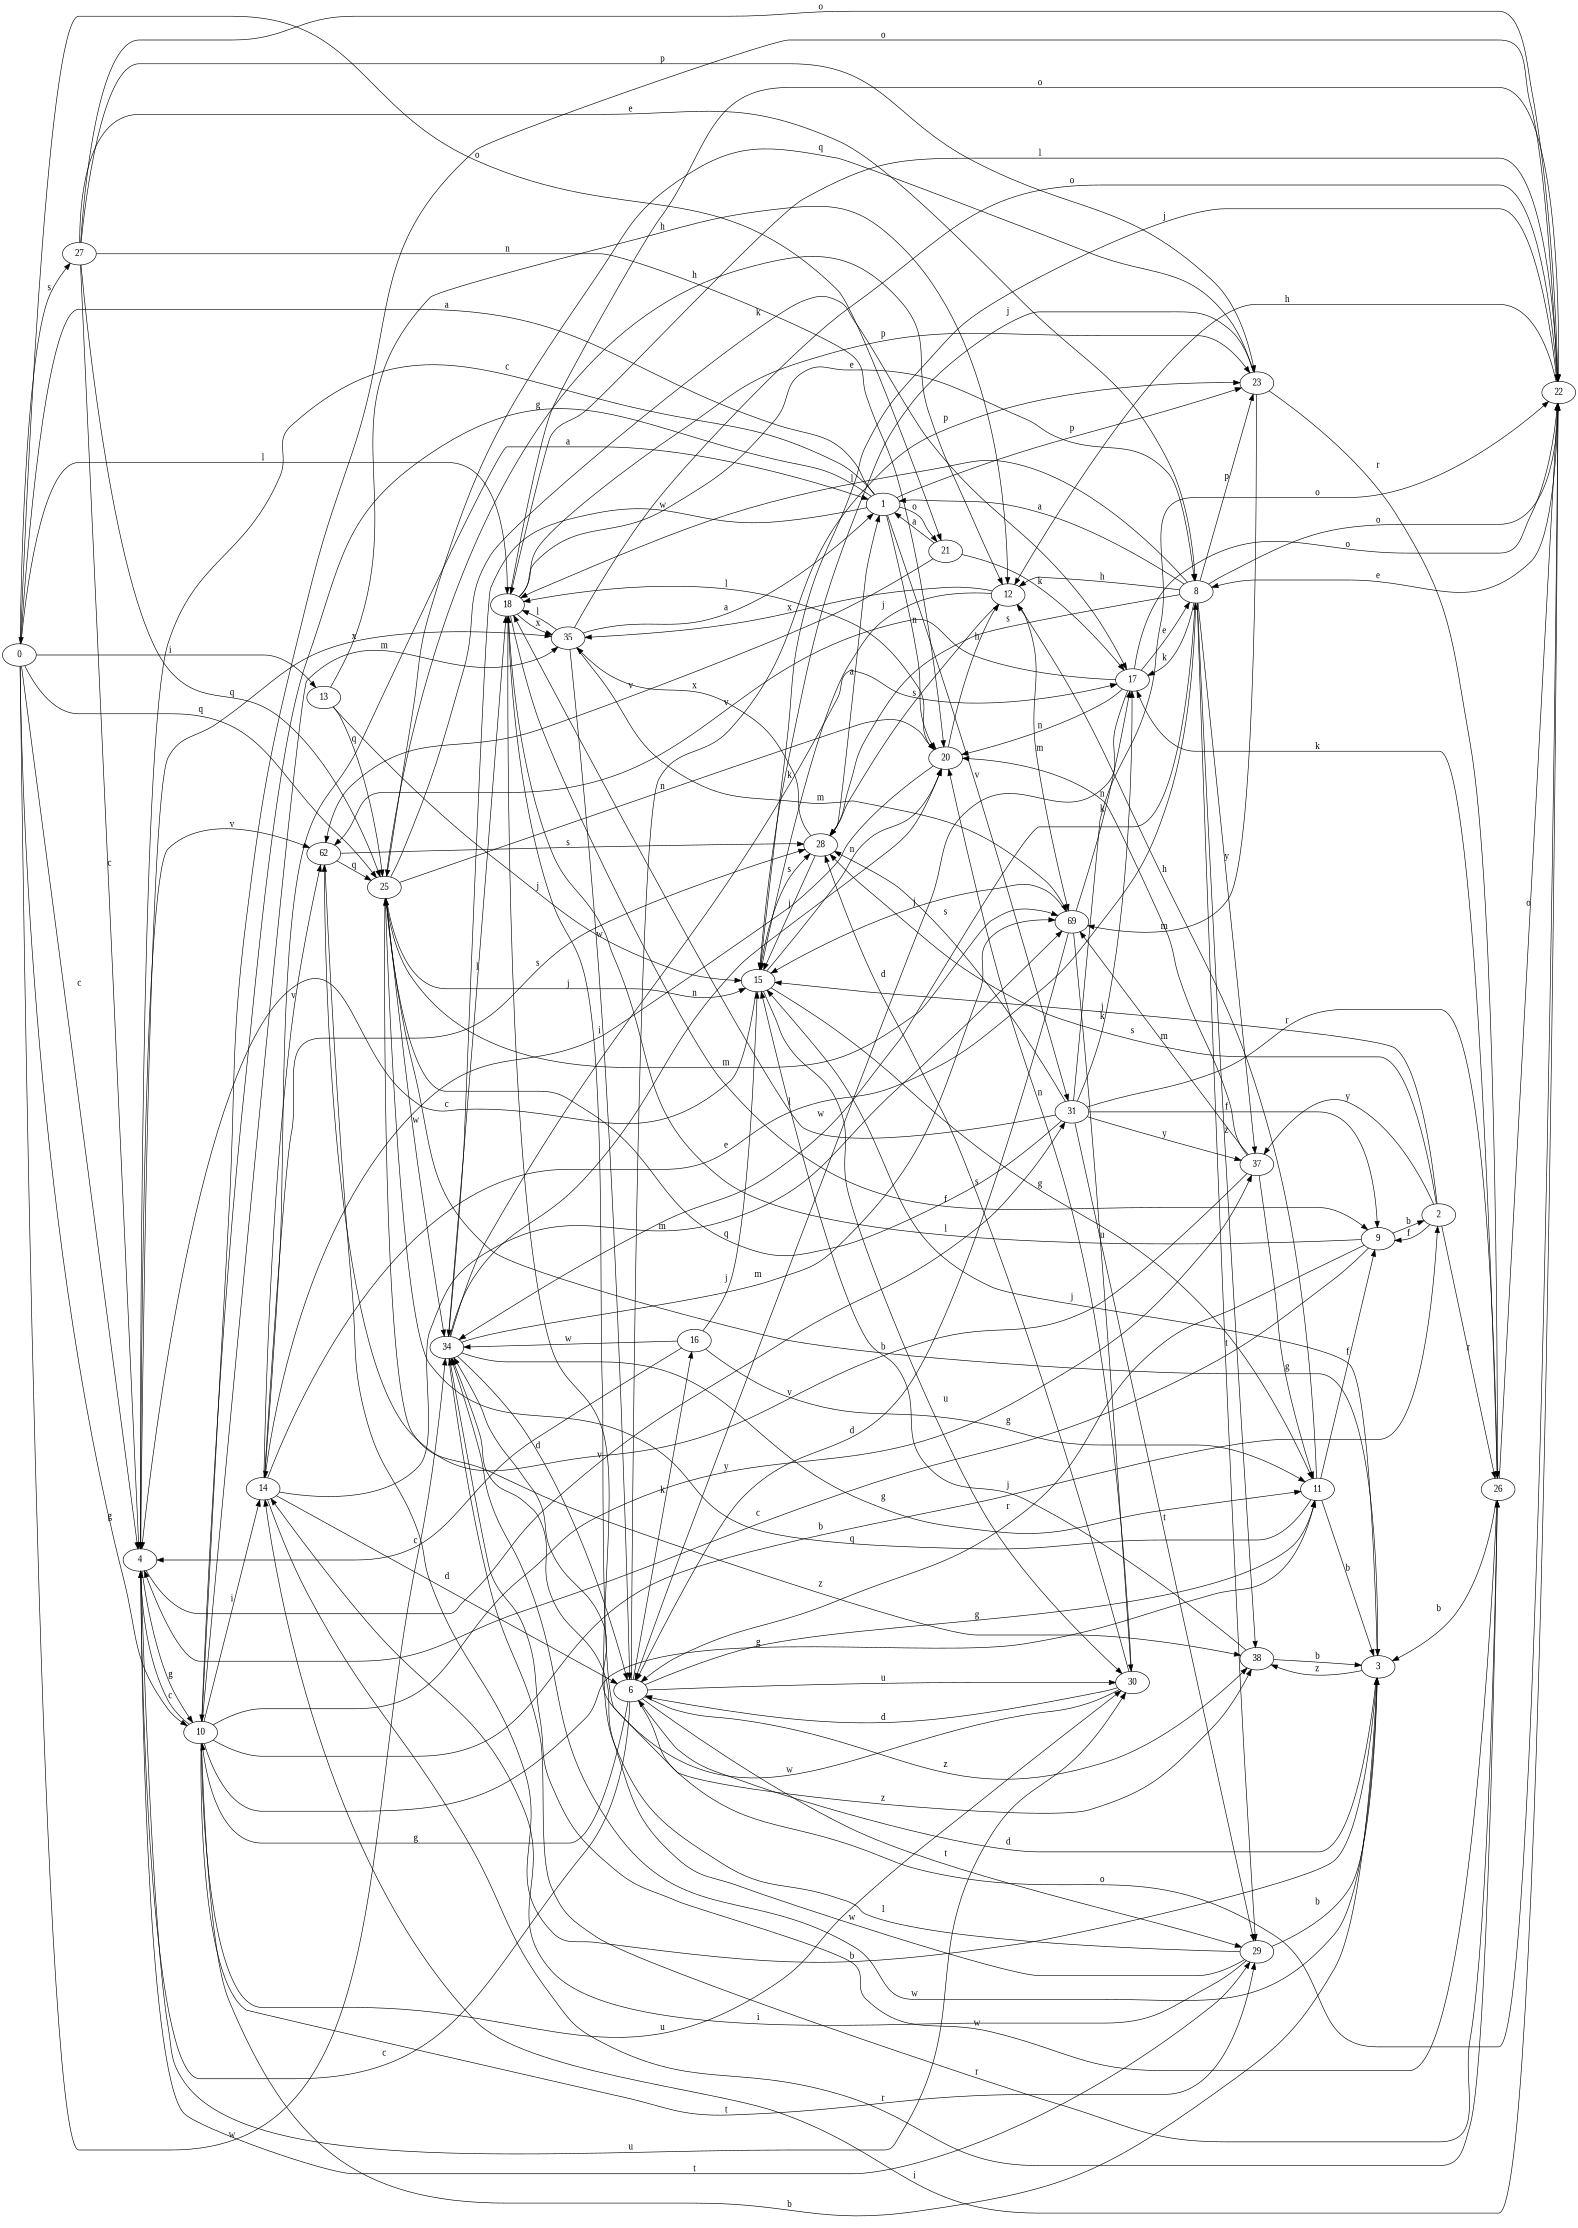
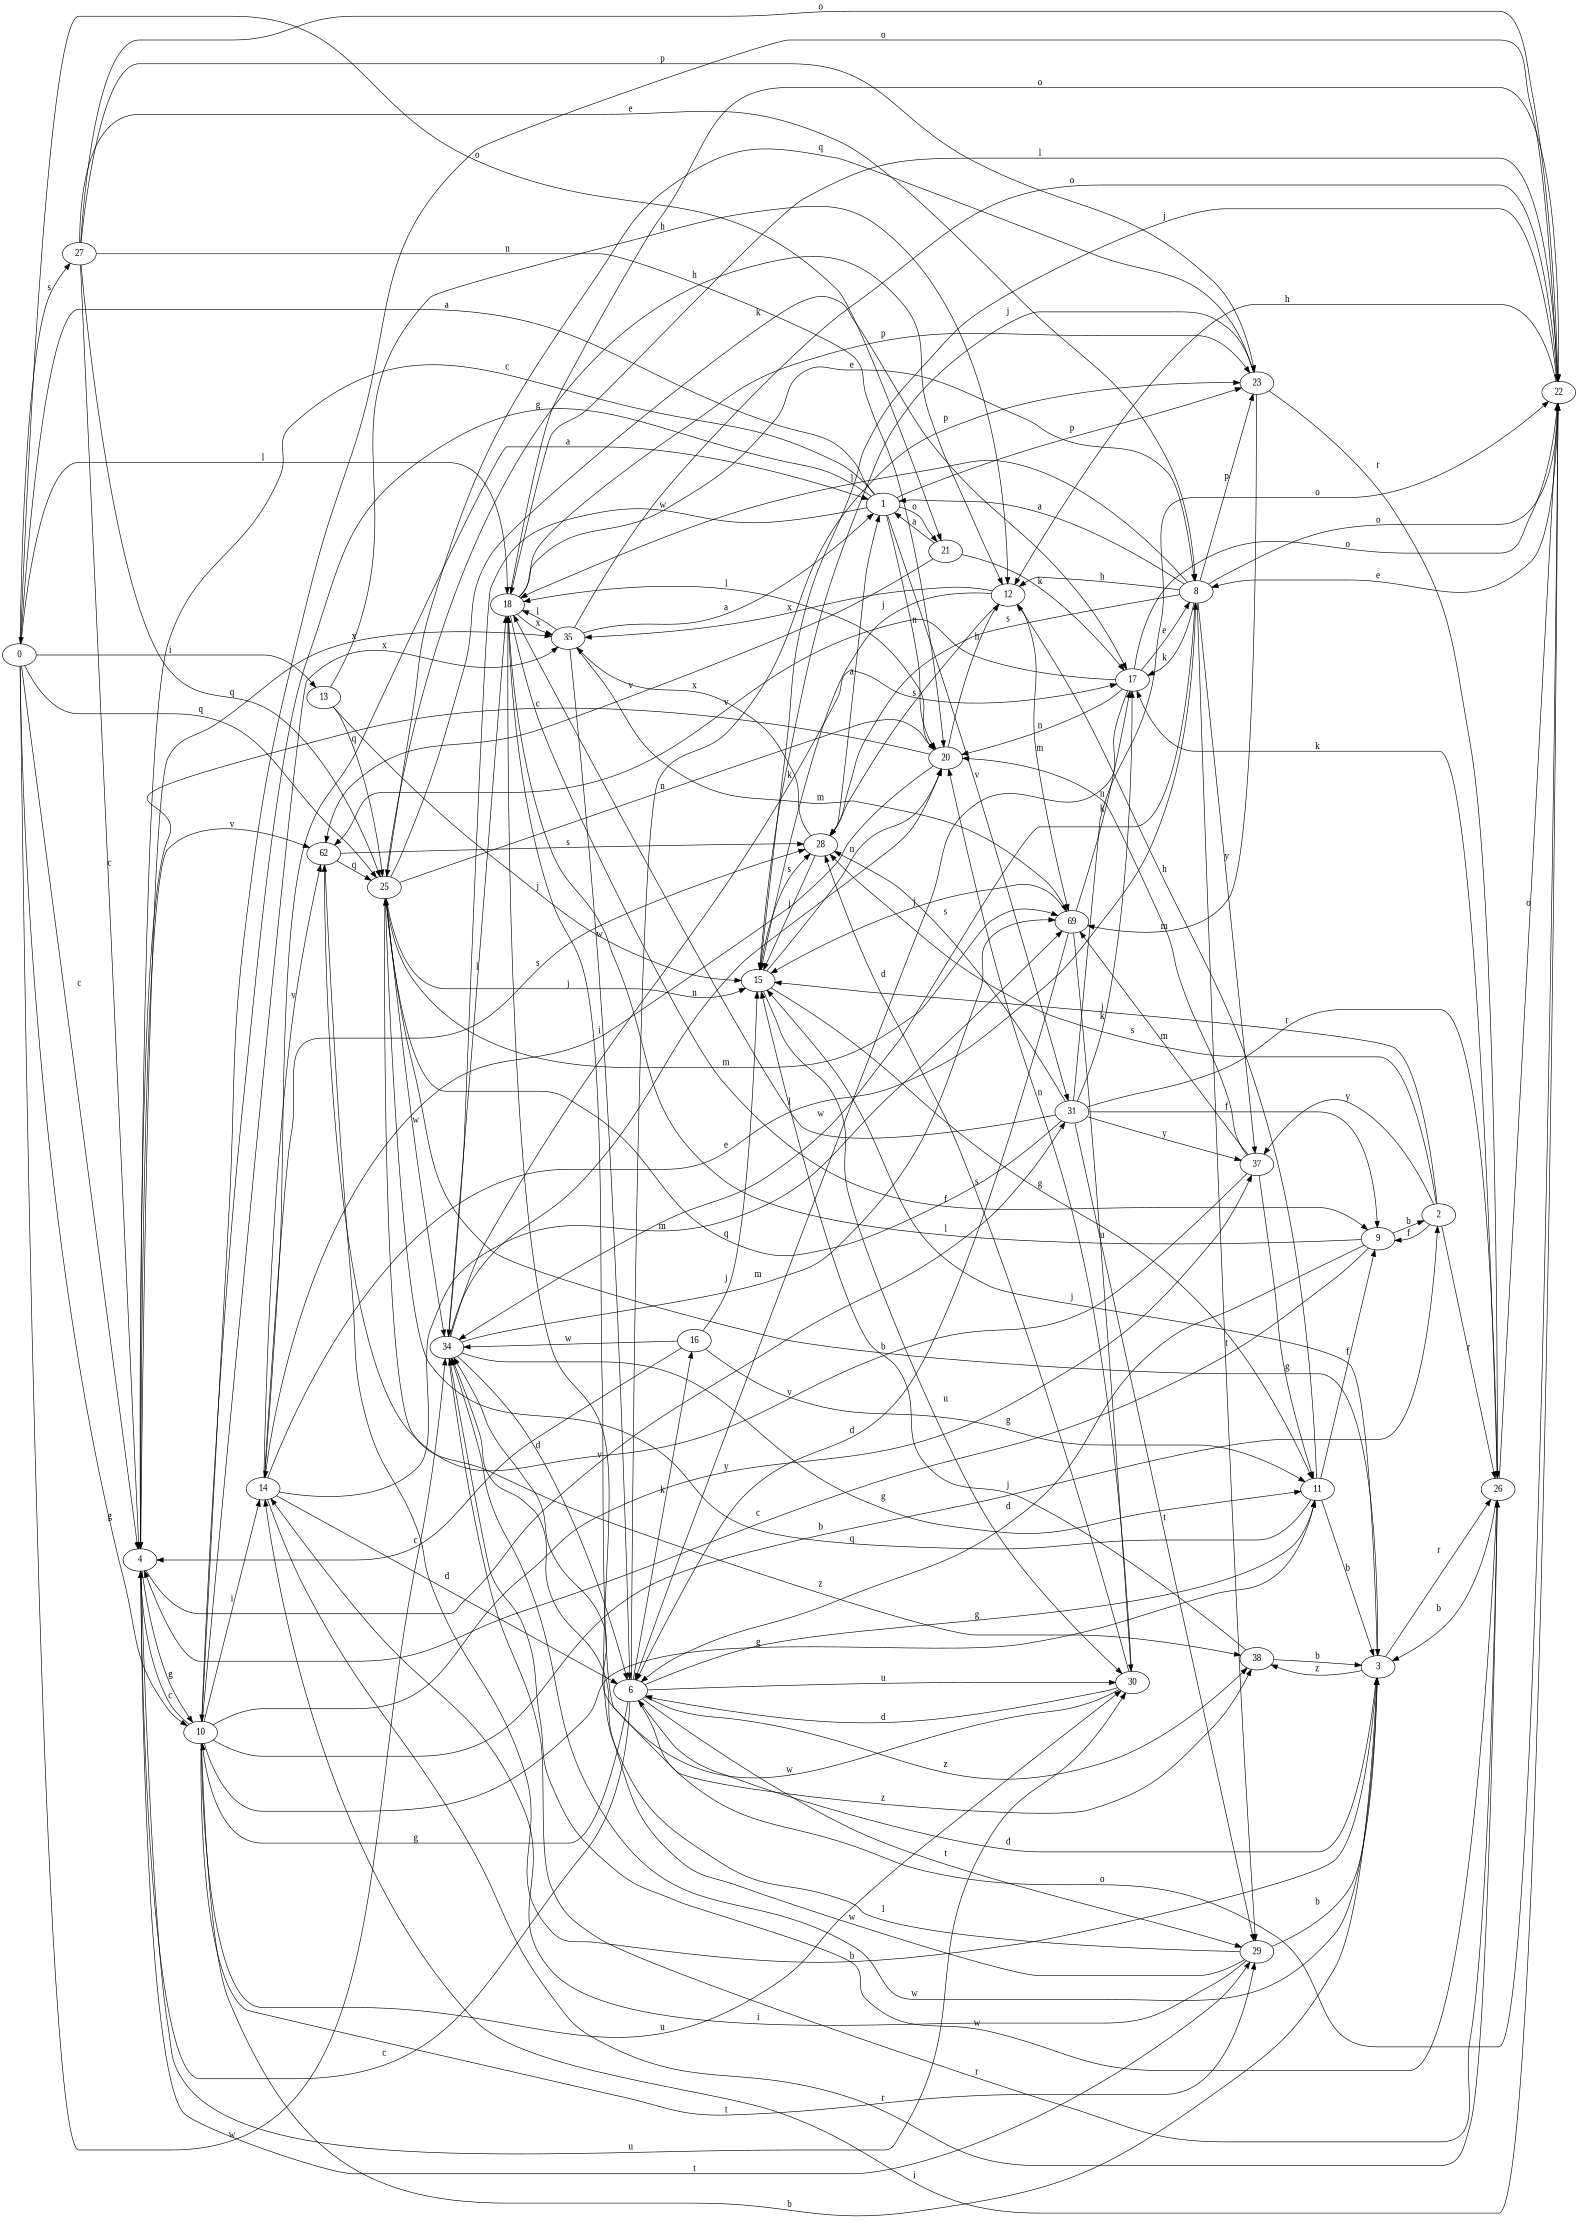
(384, 646) -> (384, 646)
(305, 982) -> (202, 773)
(1222, 1096) -> none
(1008, 1507) -> (1008, 1507)
none -> (1436, 1581)
